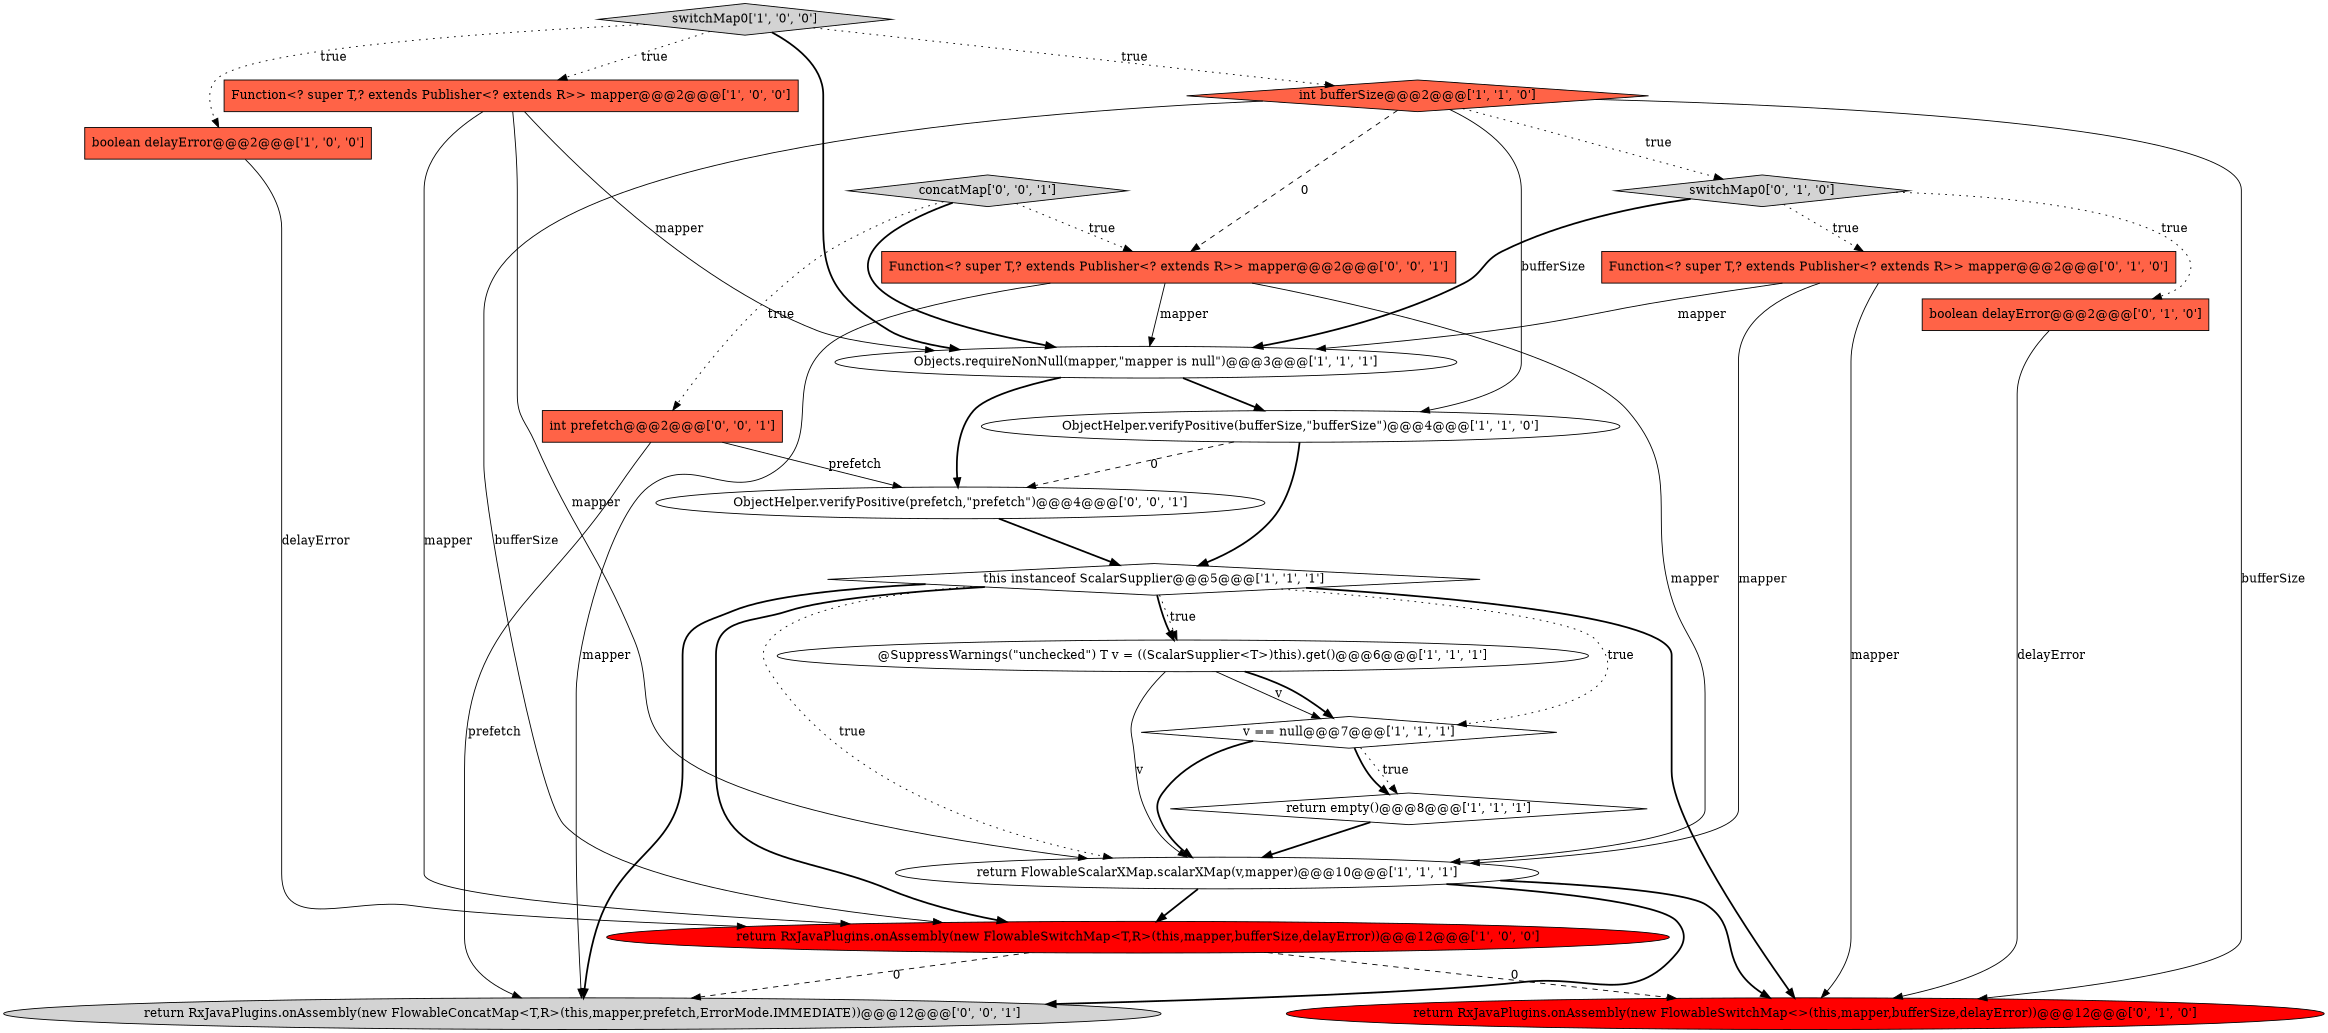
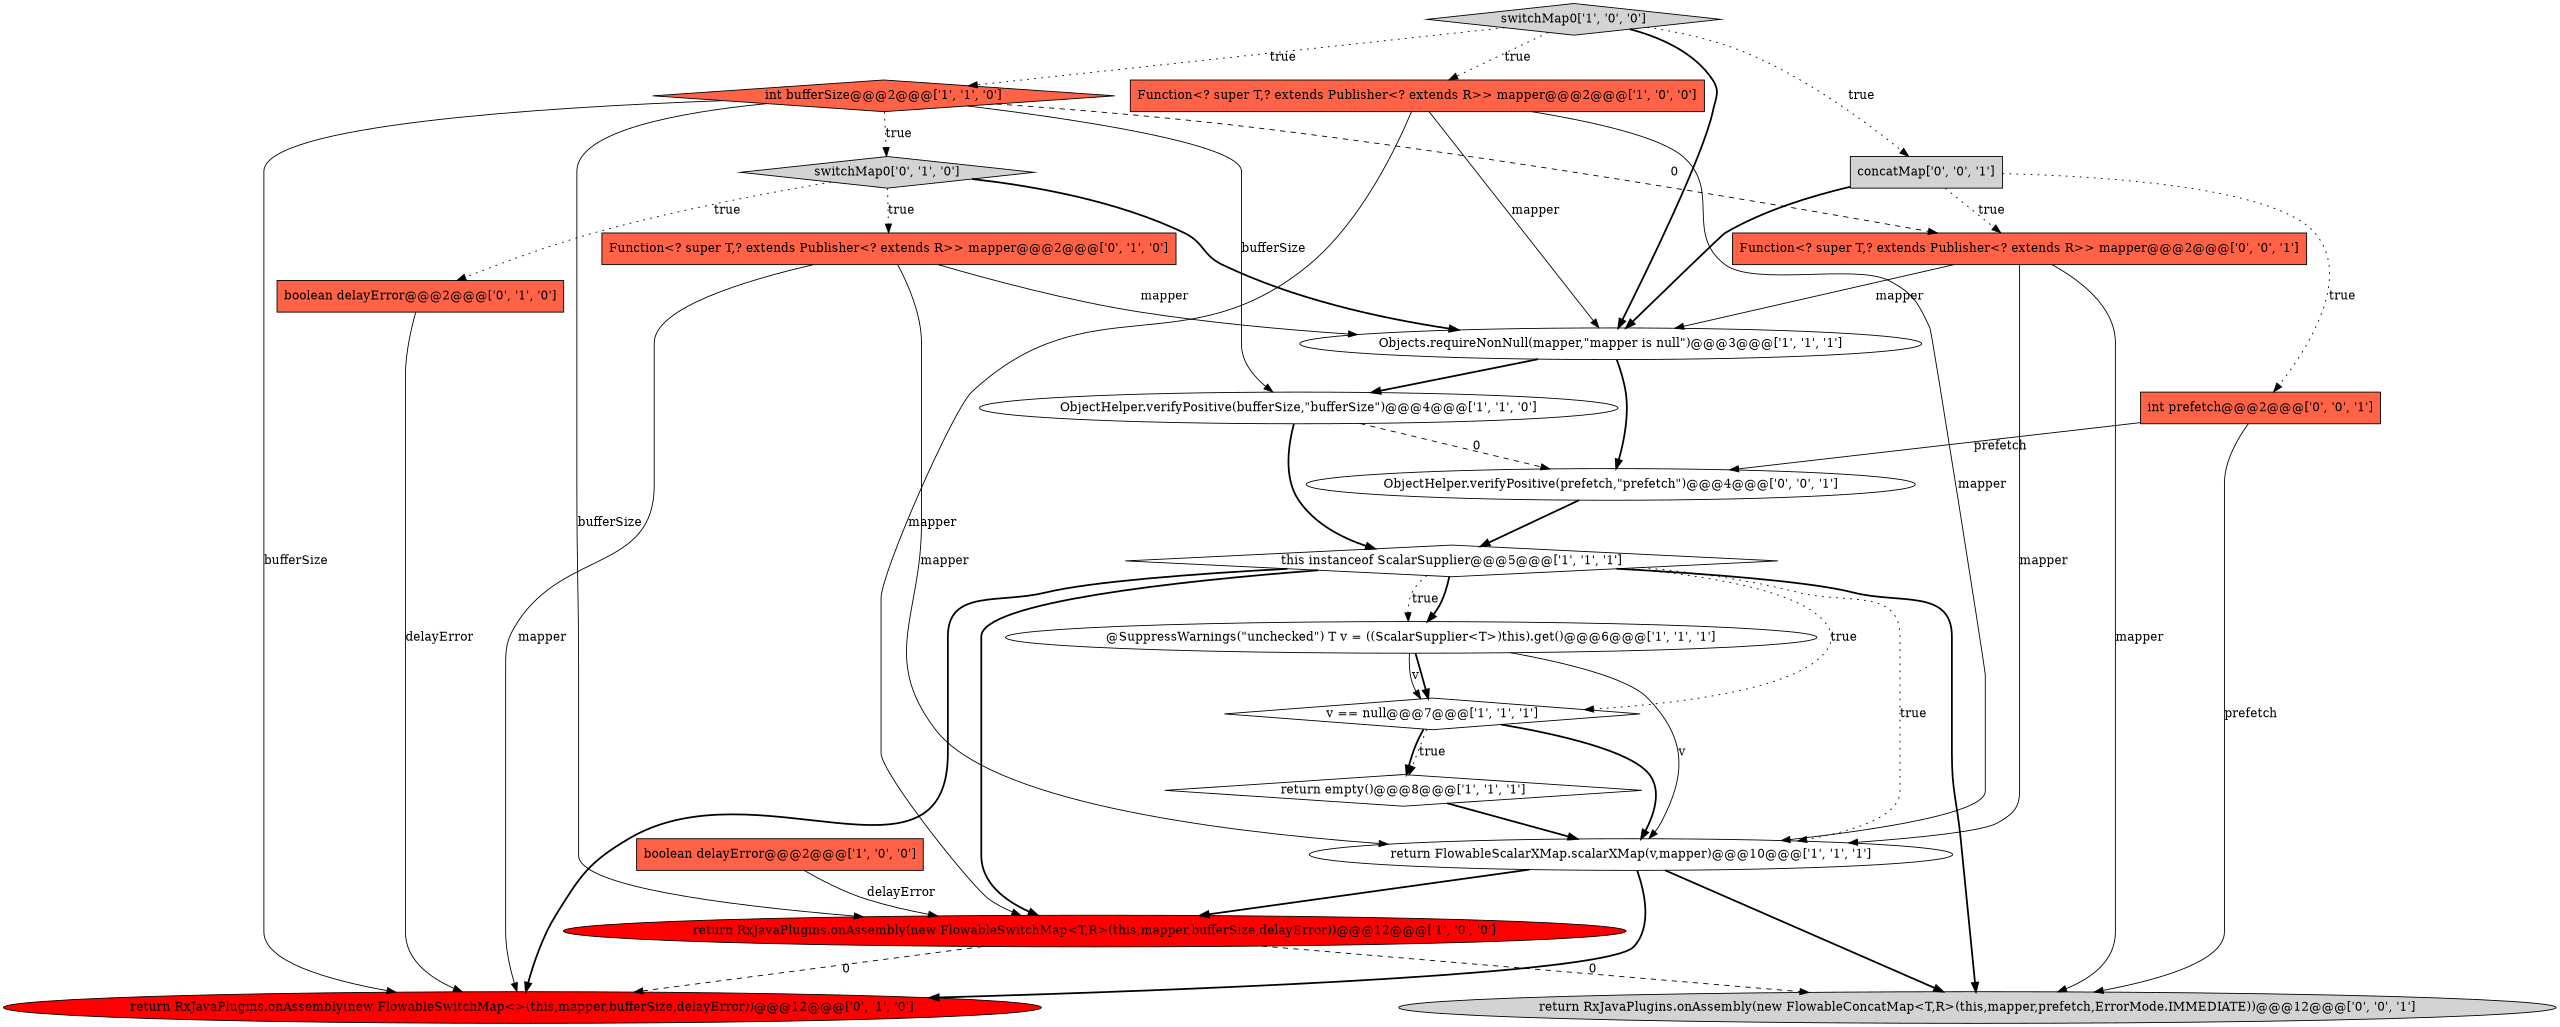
(407, 41) -> (1783, 71)
(988, 191) -> (1926, 172)
